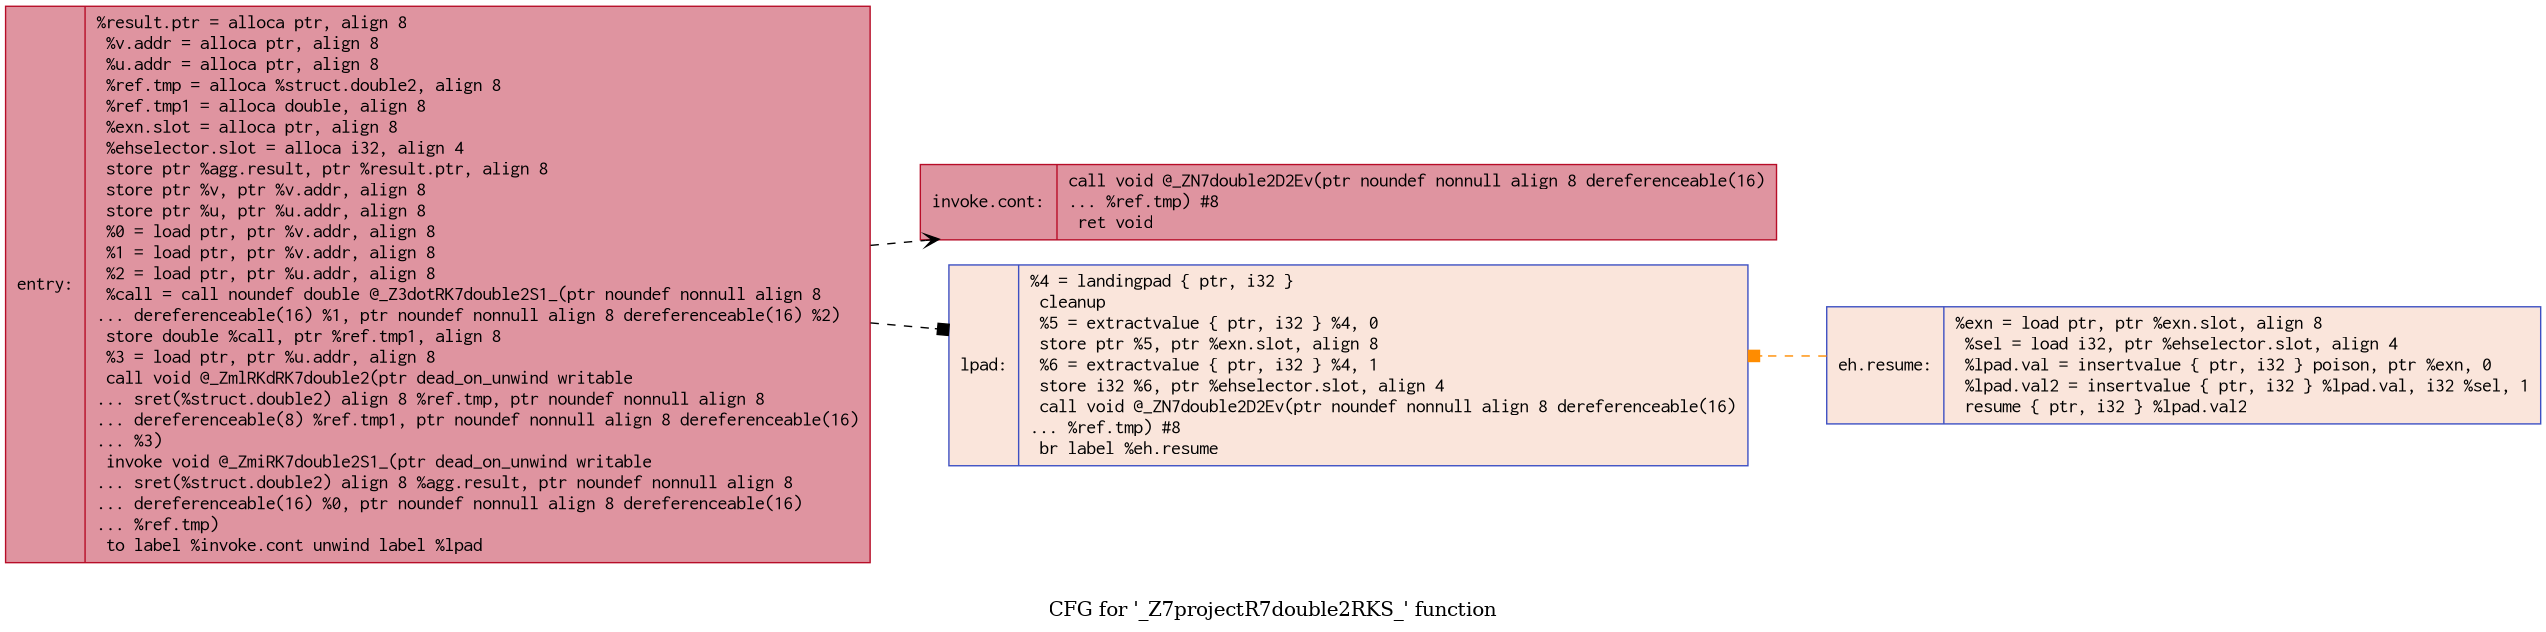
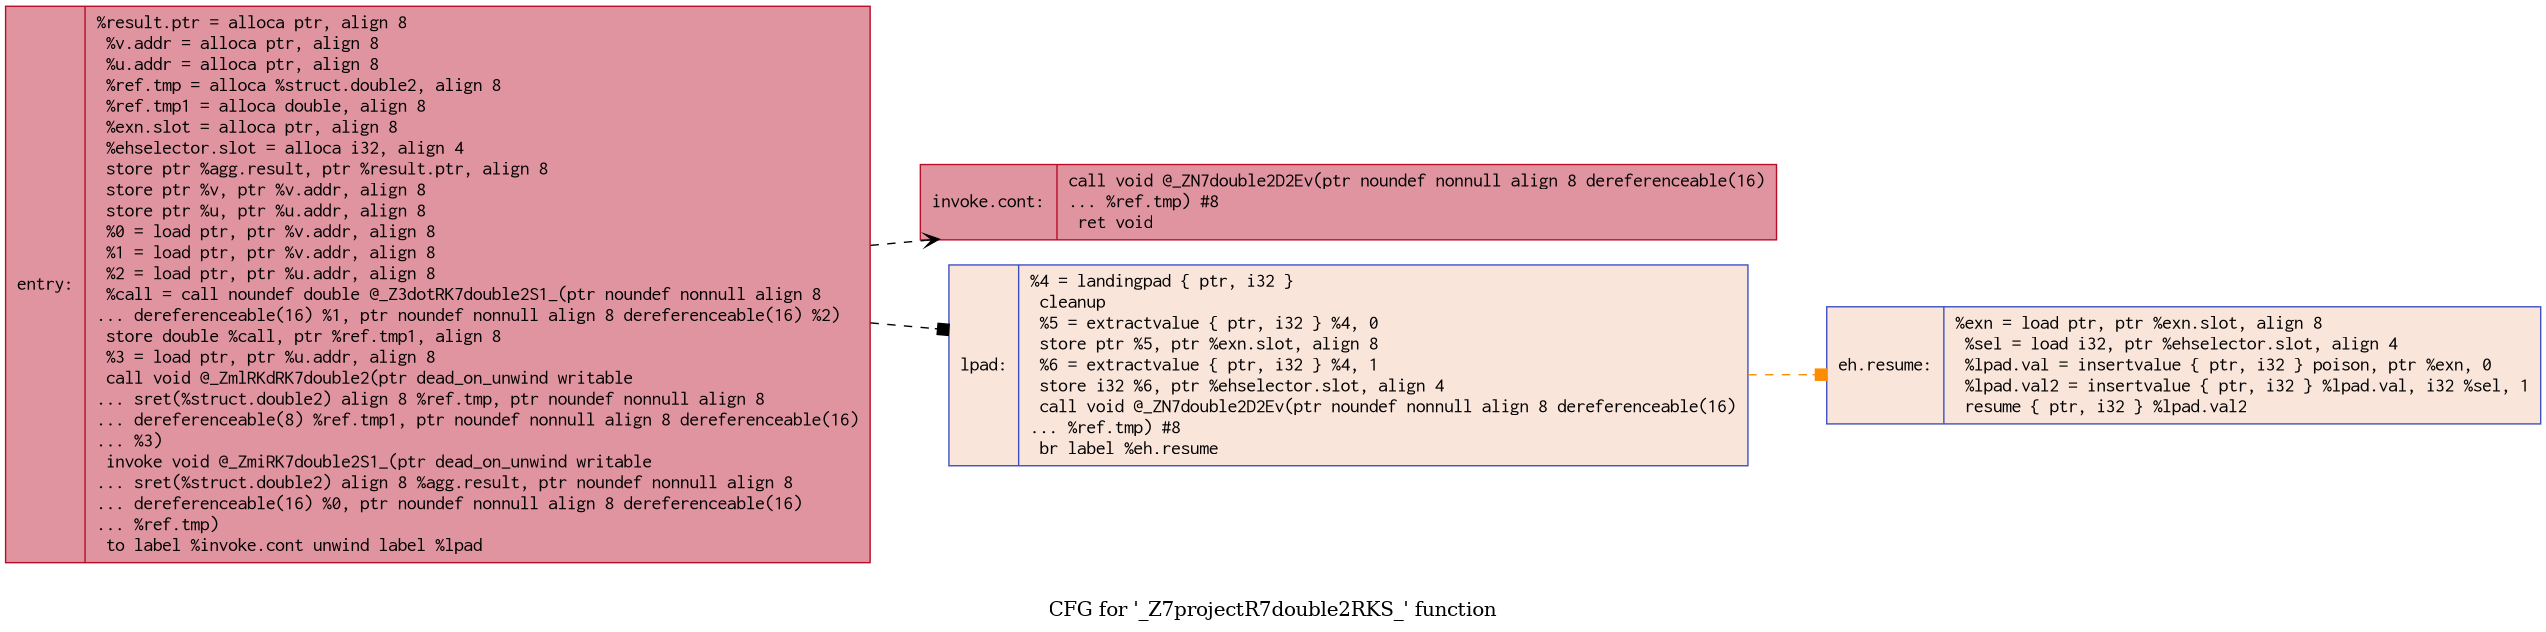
(1795, 356) -> (1780, 375)
